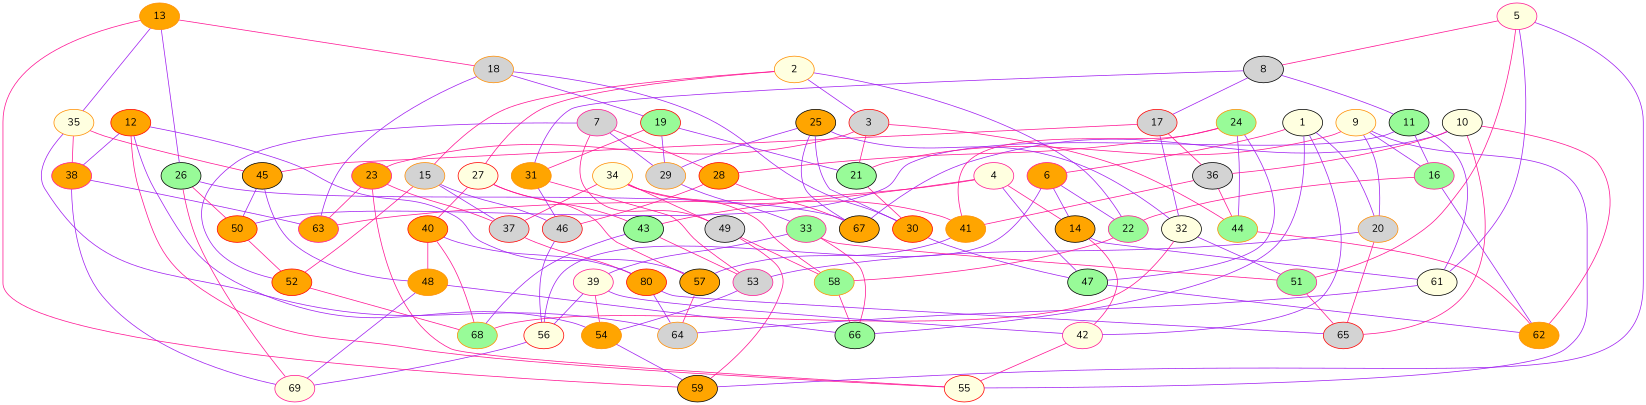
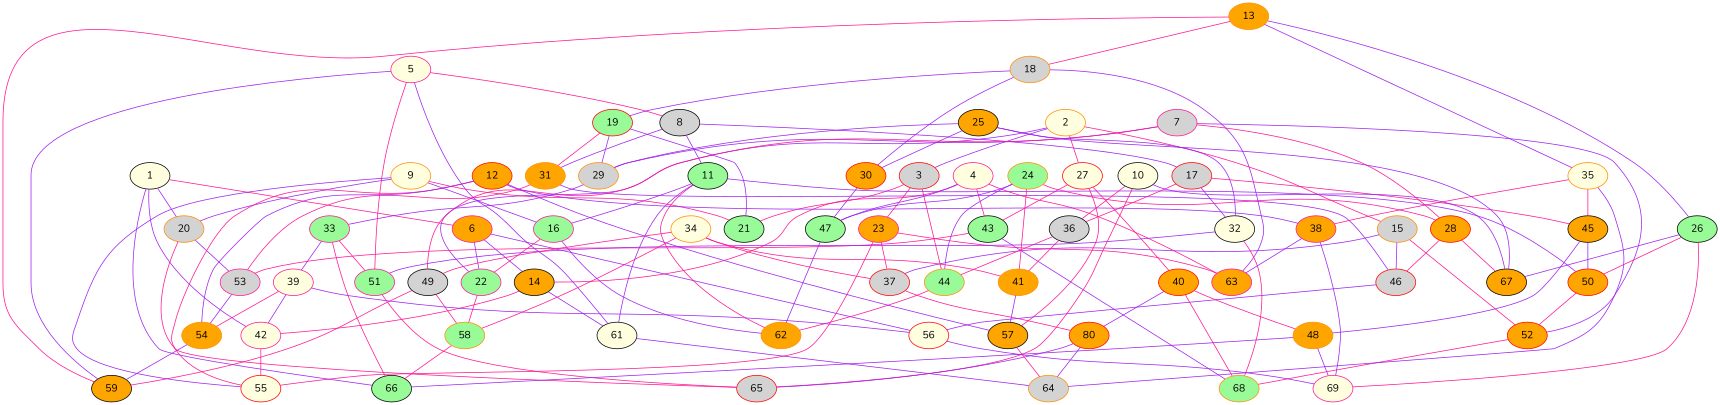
(1608, 189) -> (679, 265)
(882, 200) -> none
